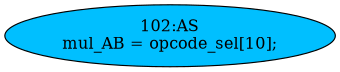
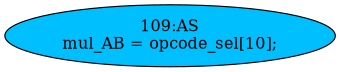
(170, 36) -> (170, 36)
